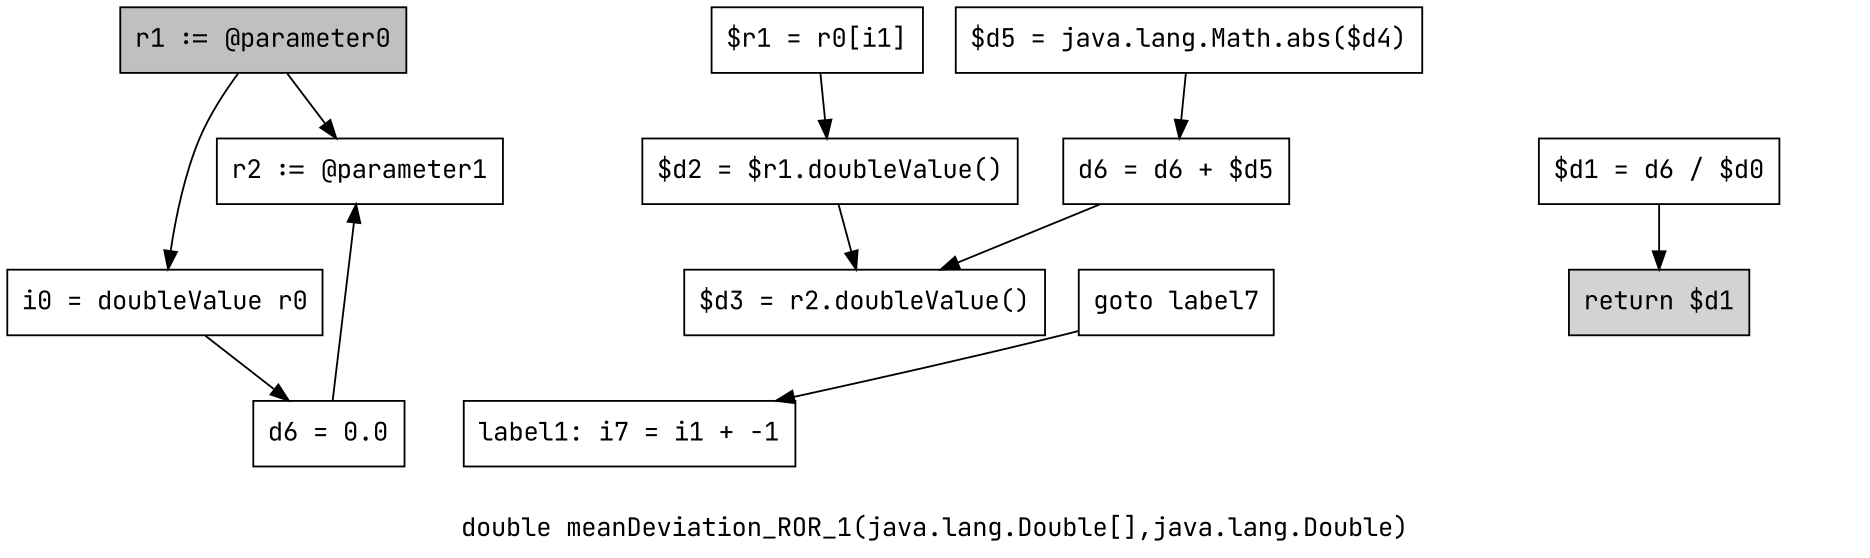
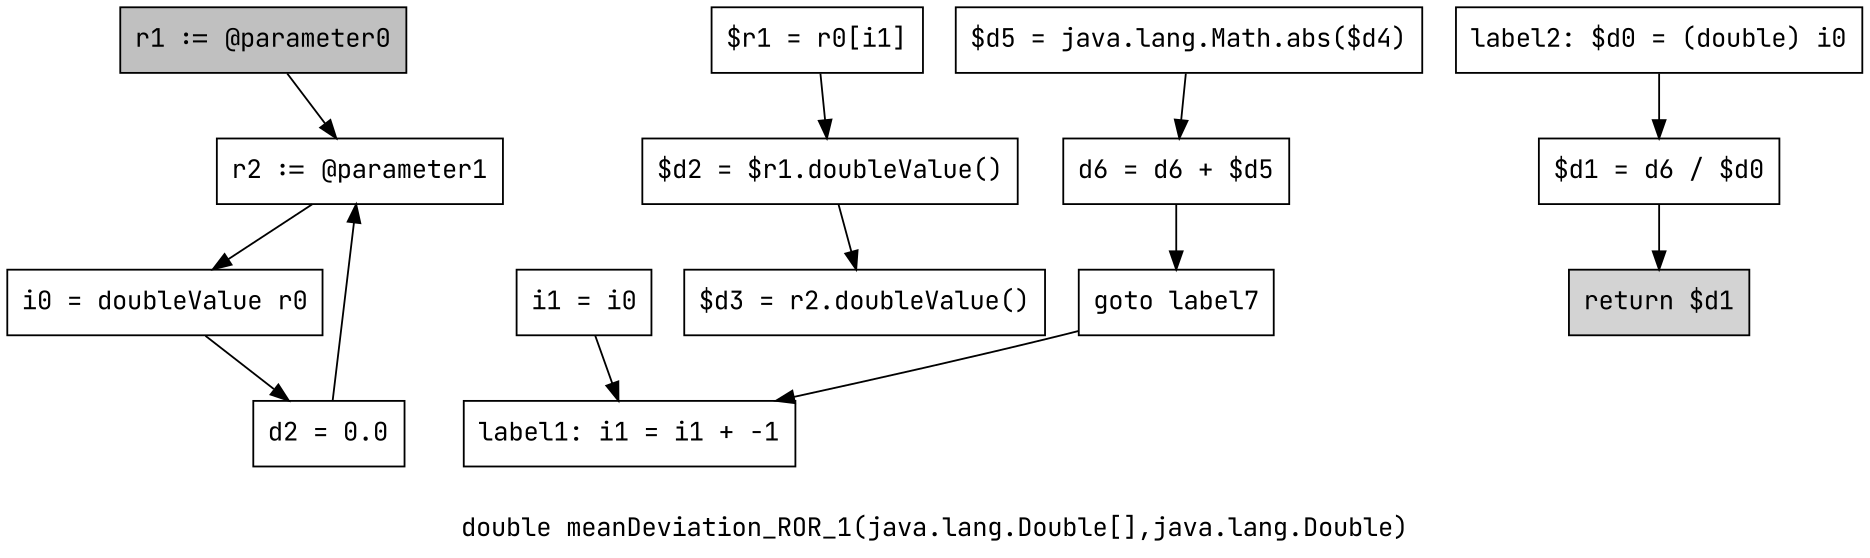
none -> (1659, 40)
(192, 157) -> (270, 232)
(1029, 233) -> (1176, 228)
none -> (584, 302)
(329, 434) -> (329, 434)
(630, 434) -> (630, 434)
